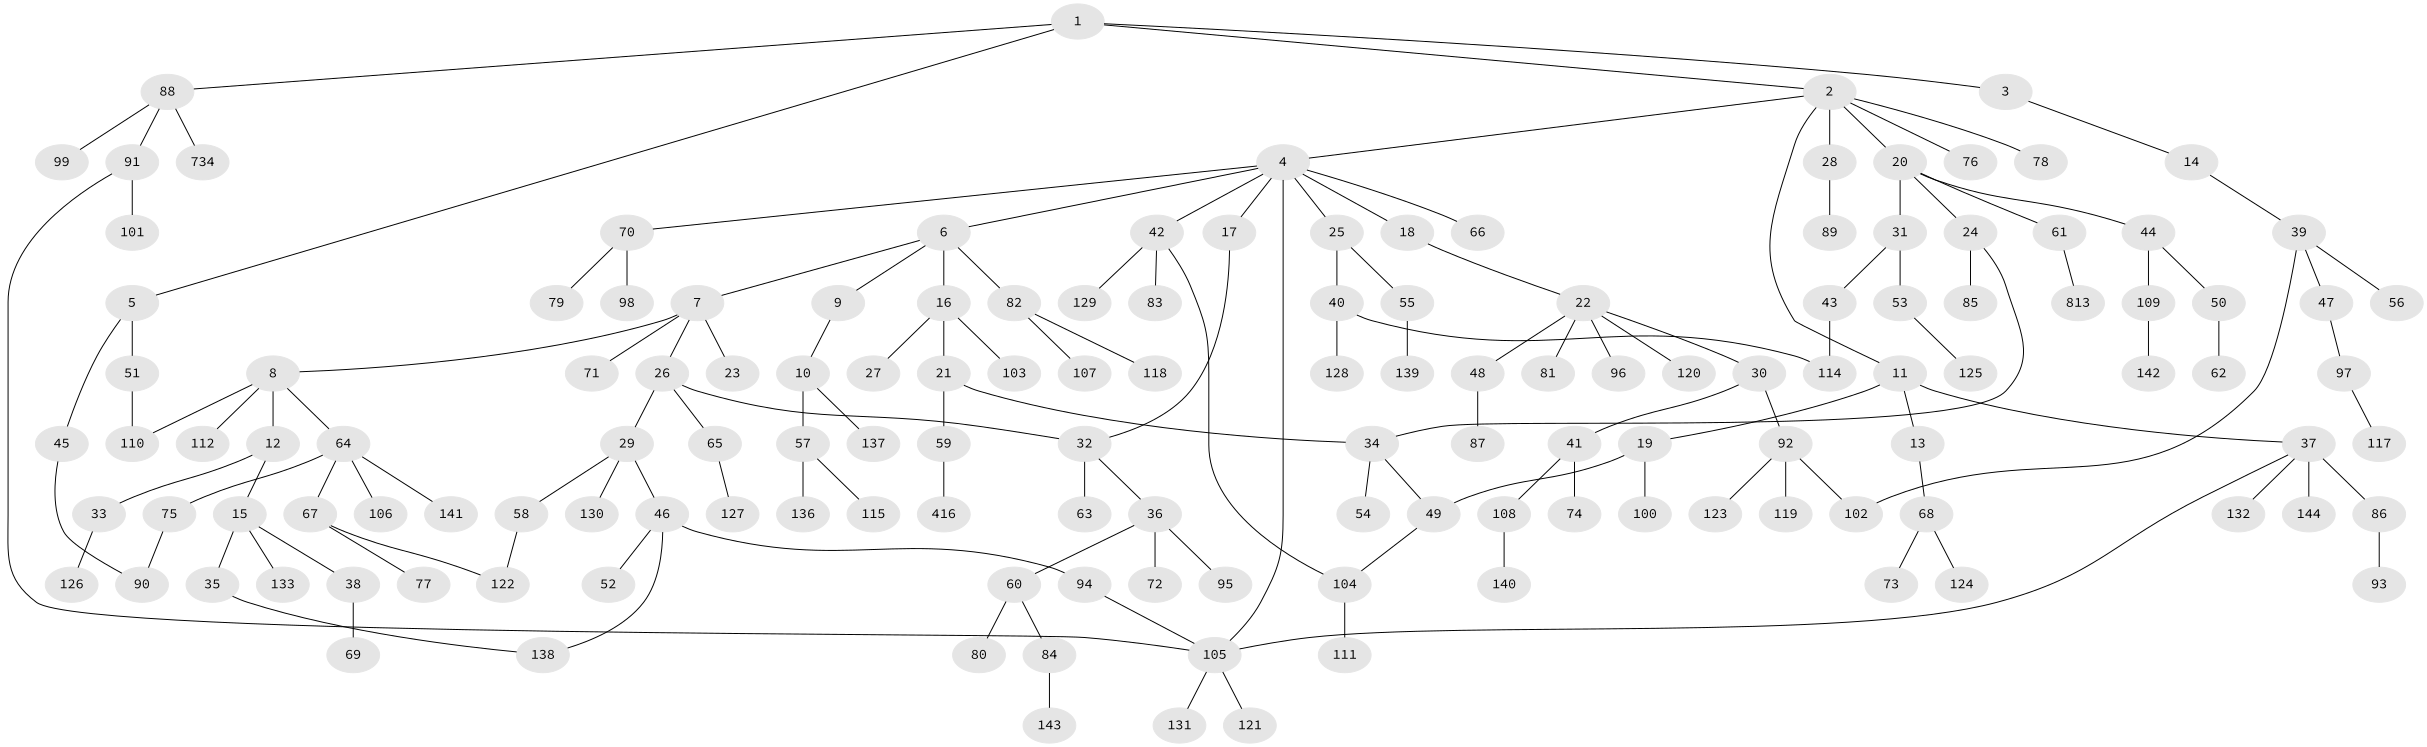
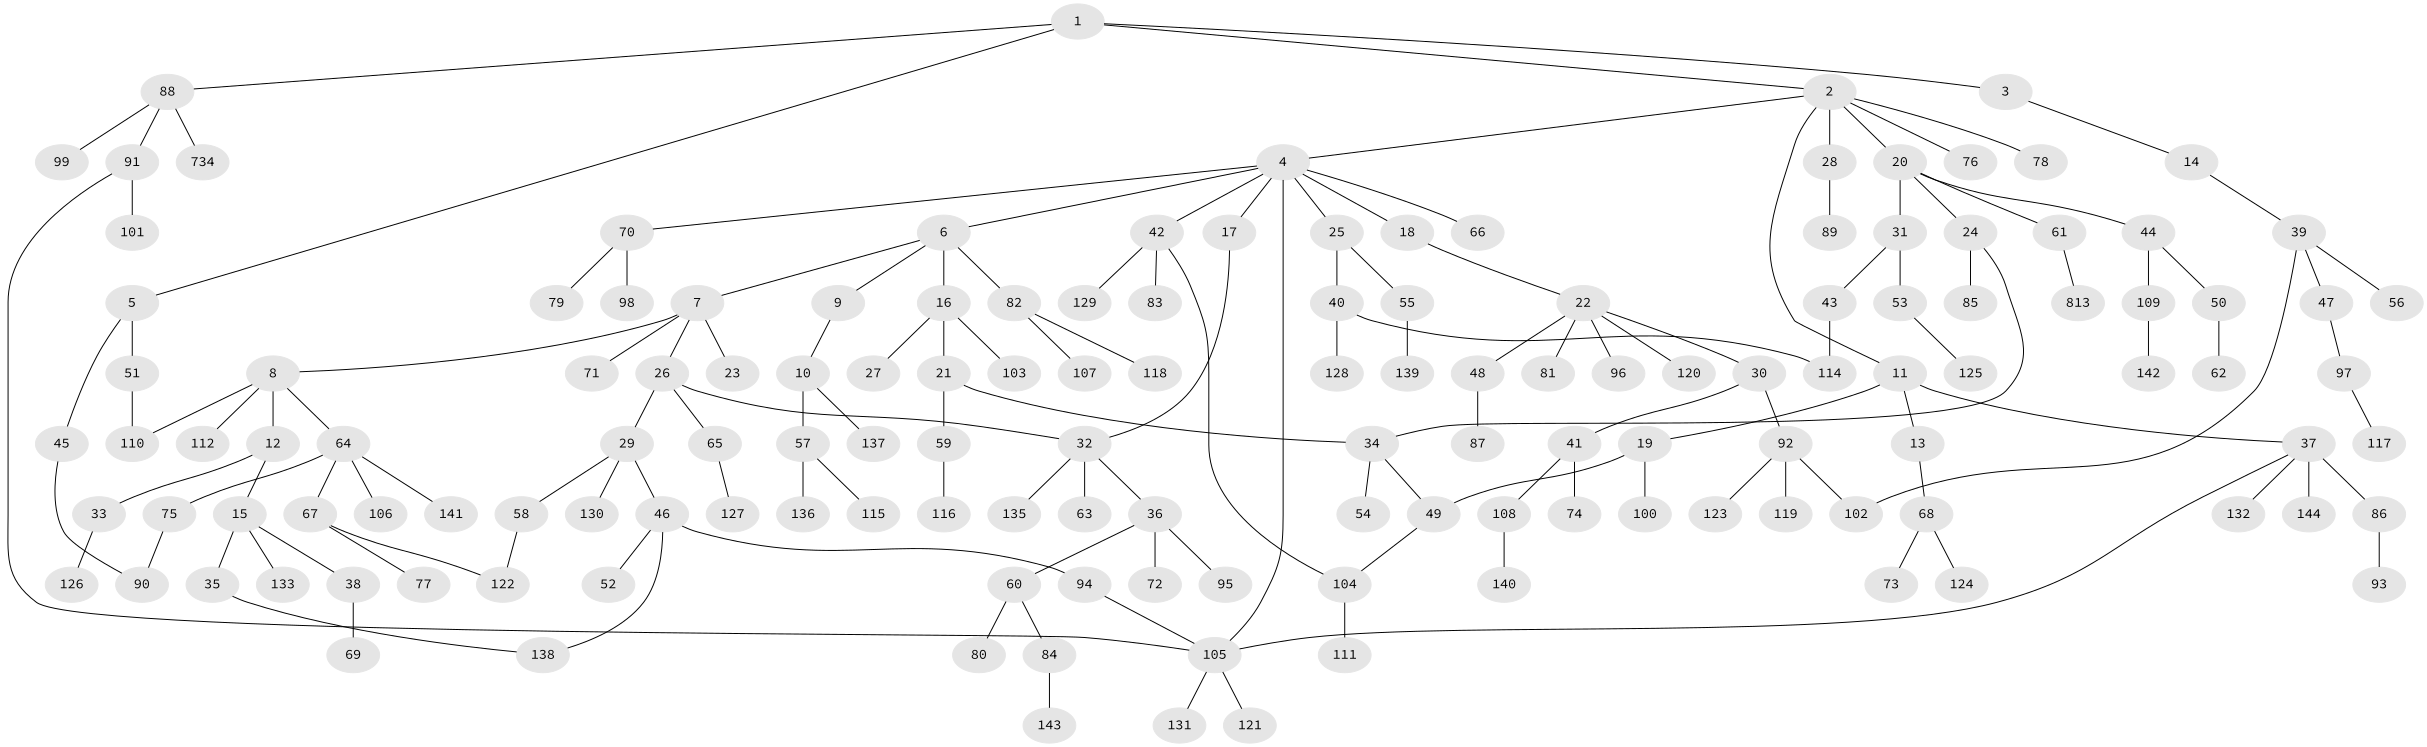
(944, 514) -> (944, 514)
none -> (1014, 514)
